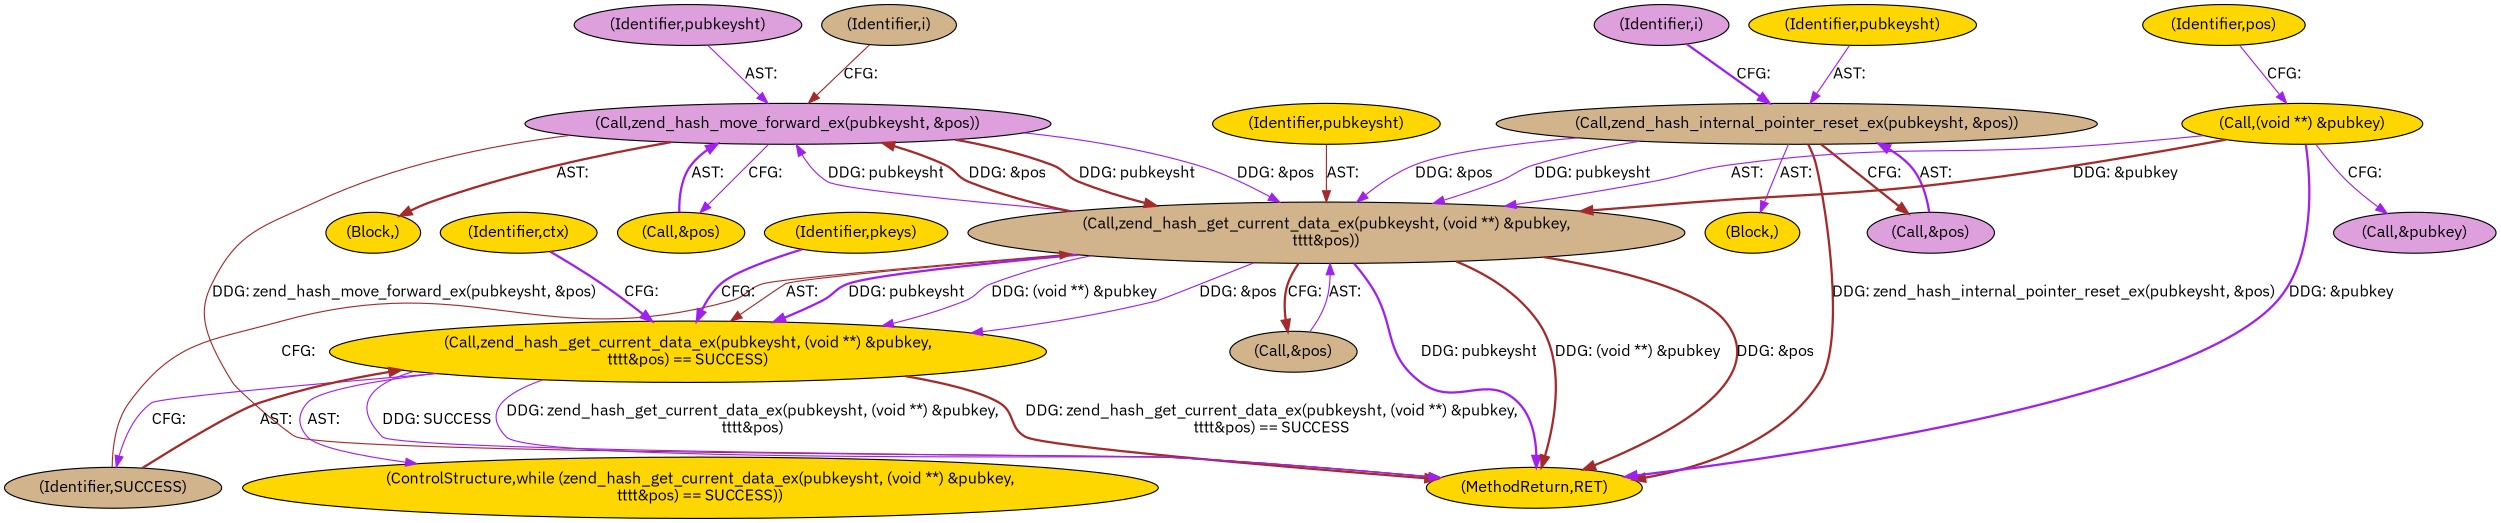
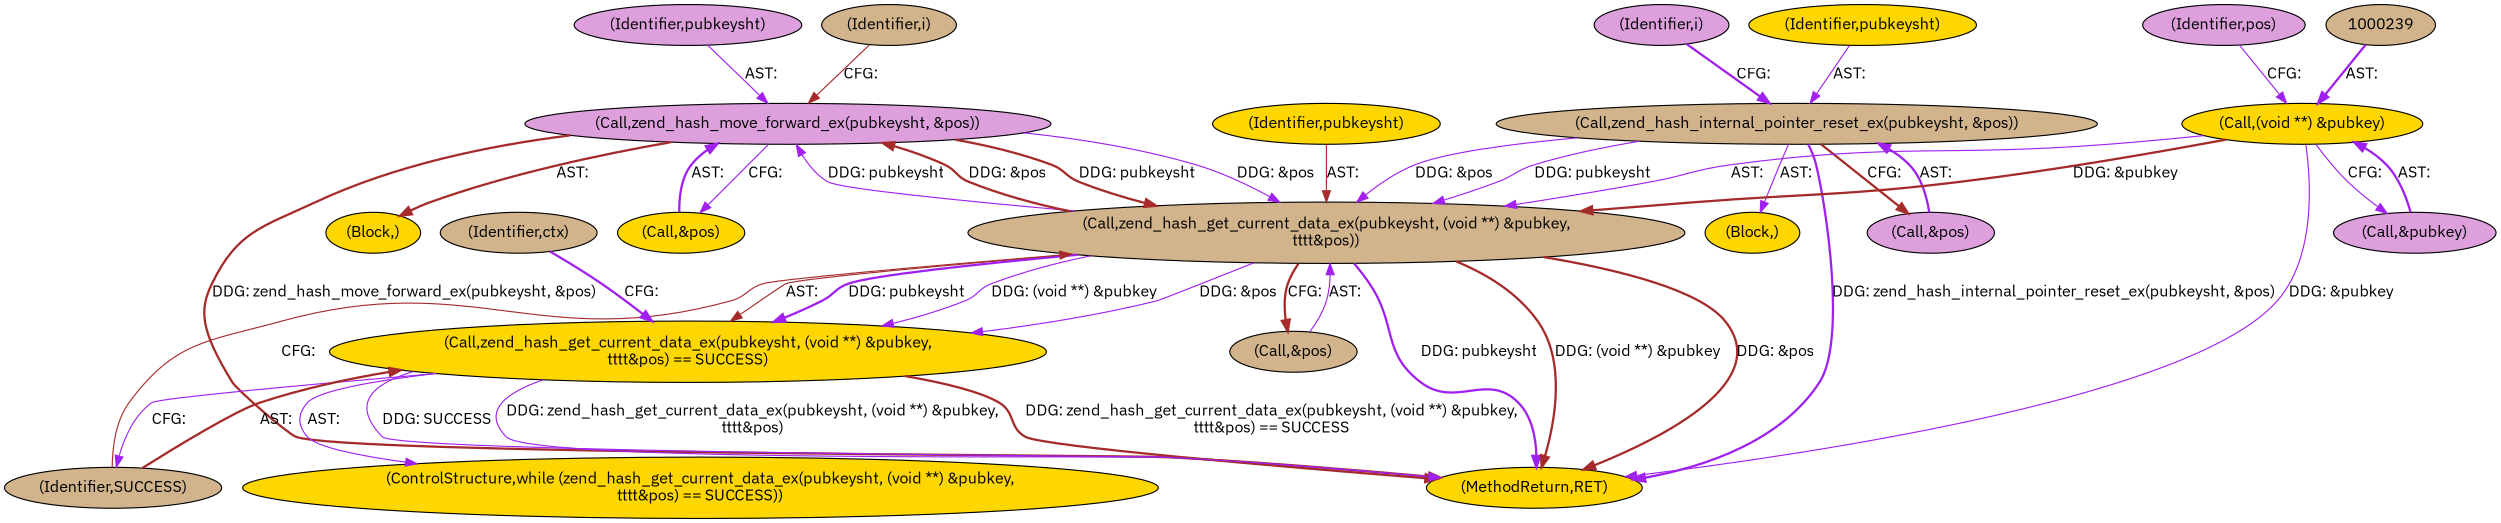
(2224, 25) -> (2224, 25)
none -> (2381, 25)
none -> (2394, 175)
(519, 233) -> (519, 233)
(856, 233) -> none
(1827, 365) -> (1827, 365)
(2047, 402) -> (2047, 402)
(352, 443) -> (352, 443)
